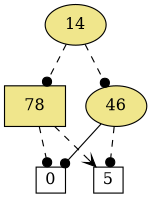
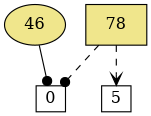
(76, 25) -> none
(112, 142) -> none
